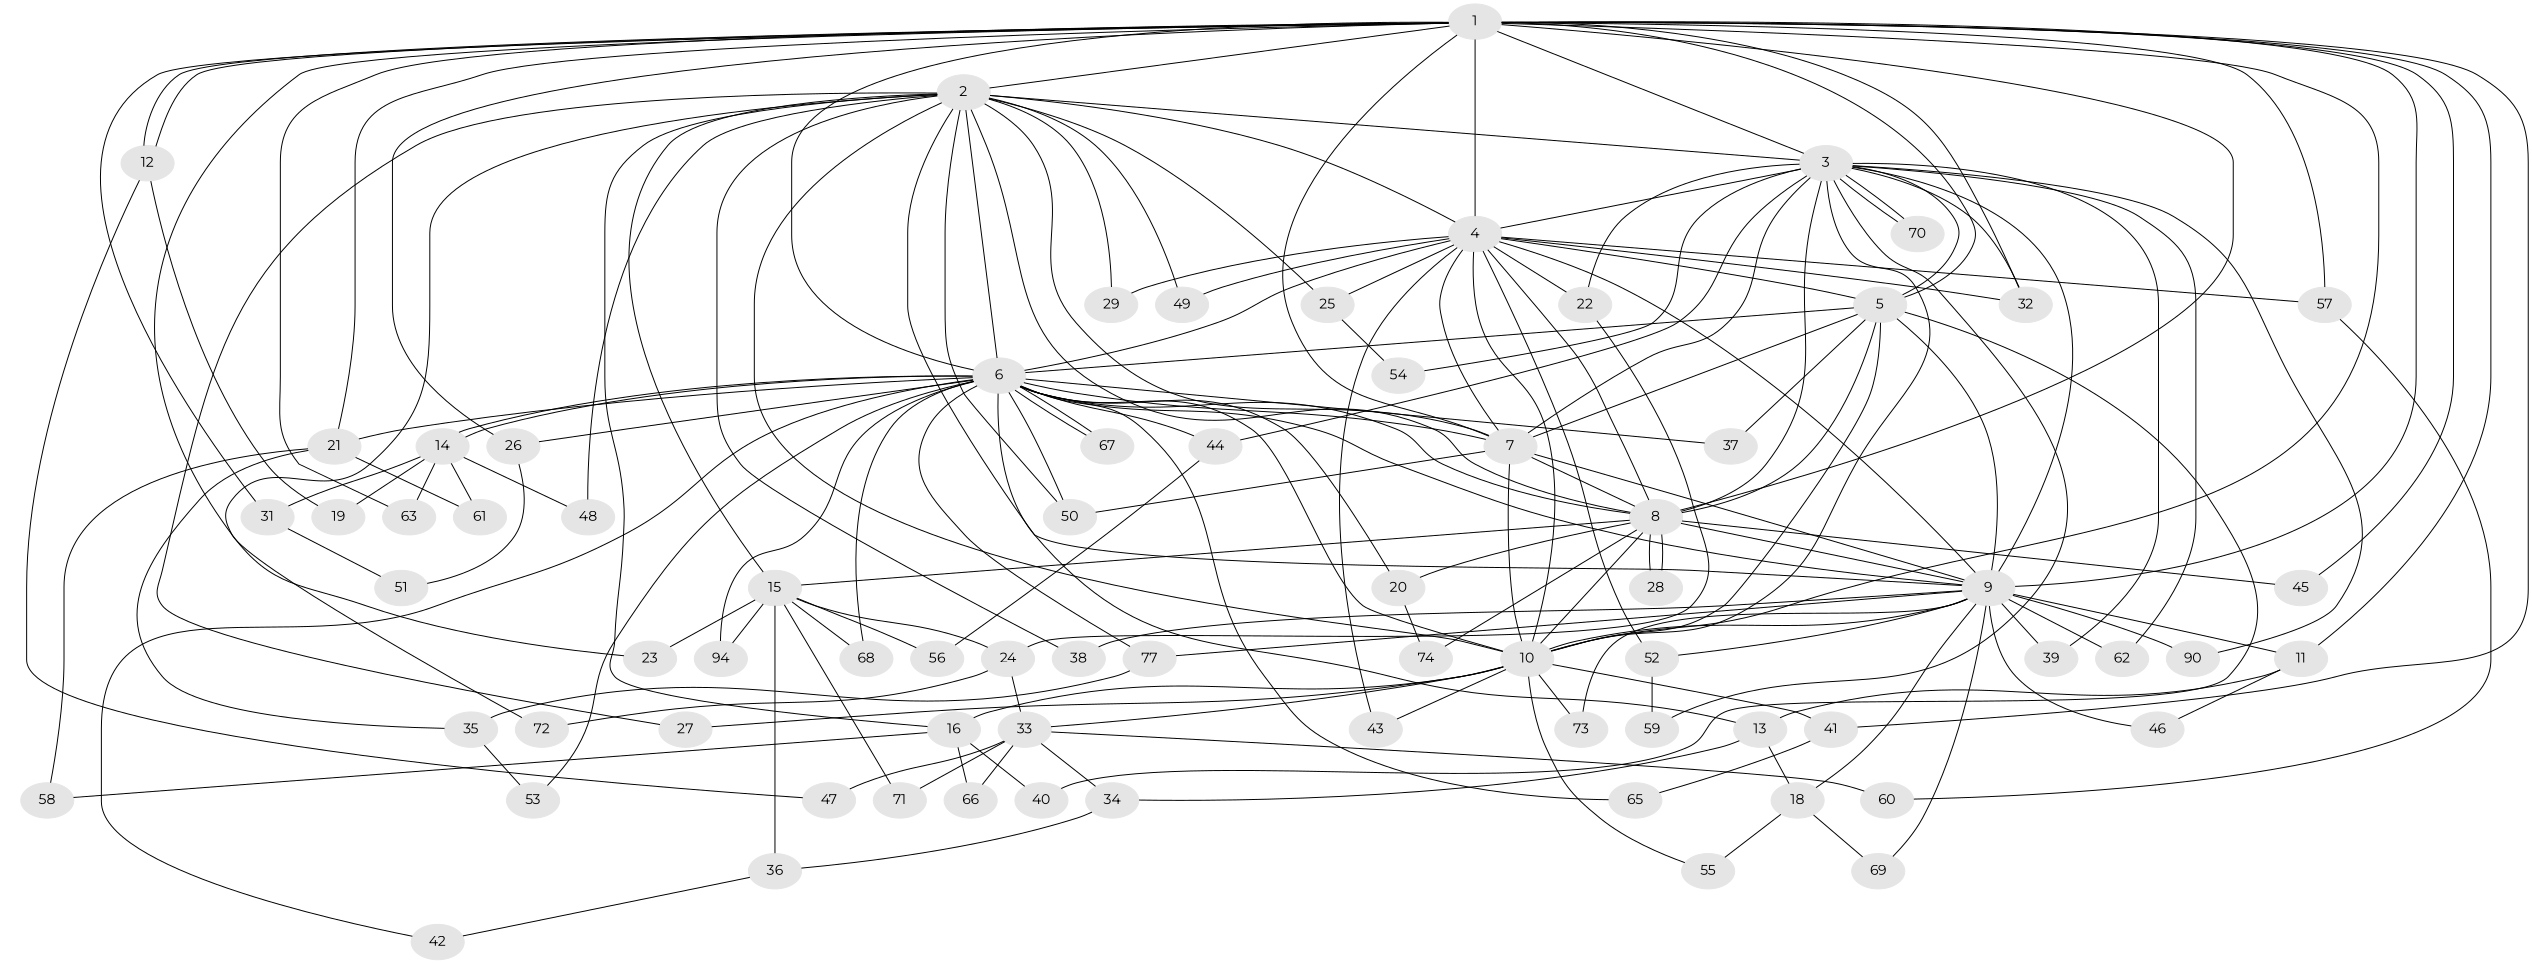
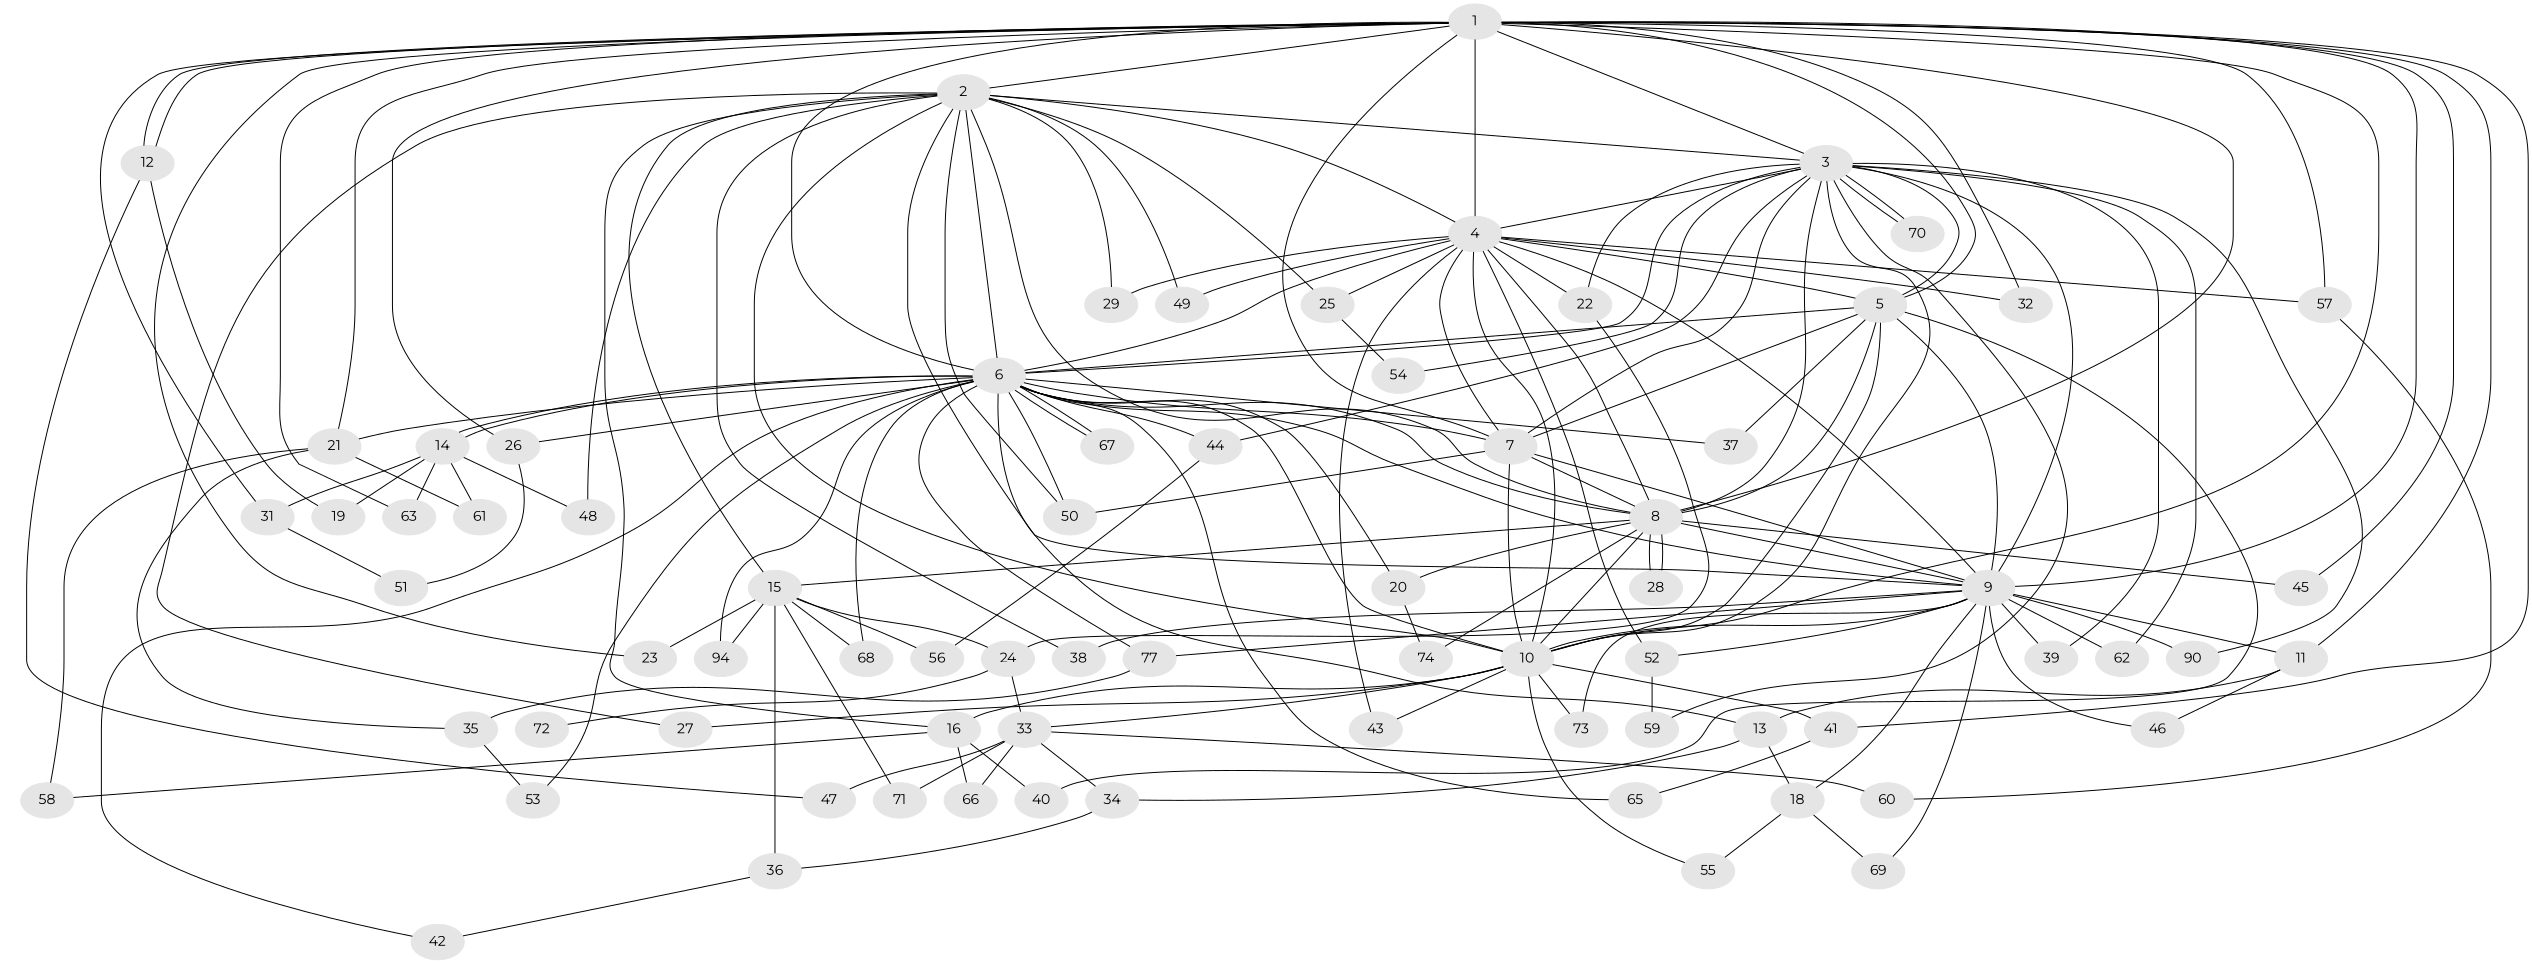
(1953, 205) -> (1637, 307)
(429, 350) -> none
(1150, 382) -> none
